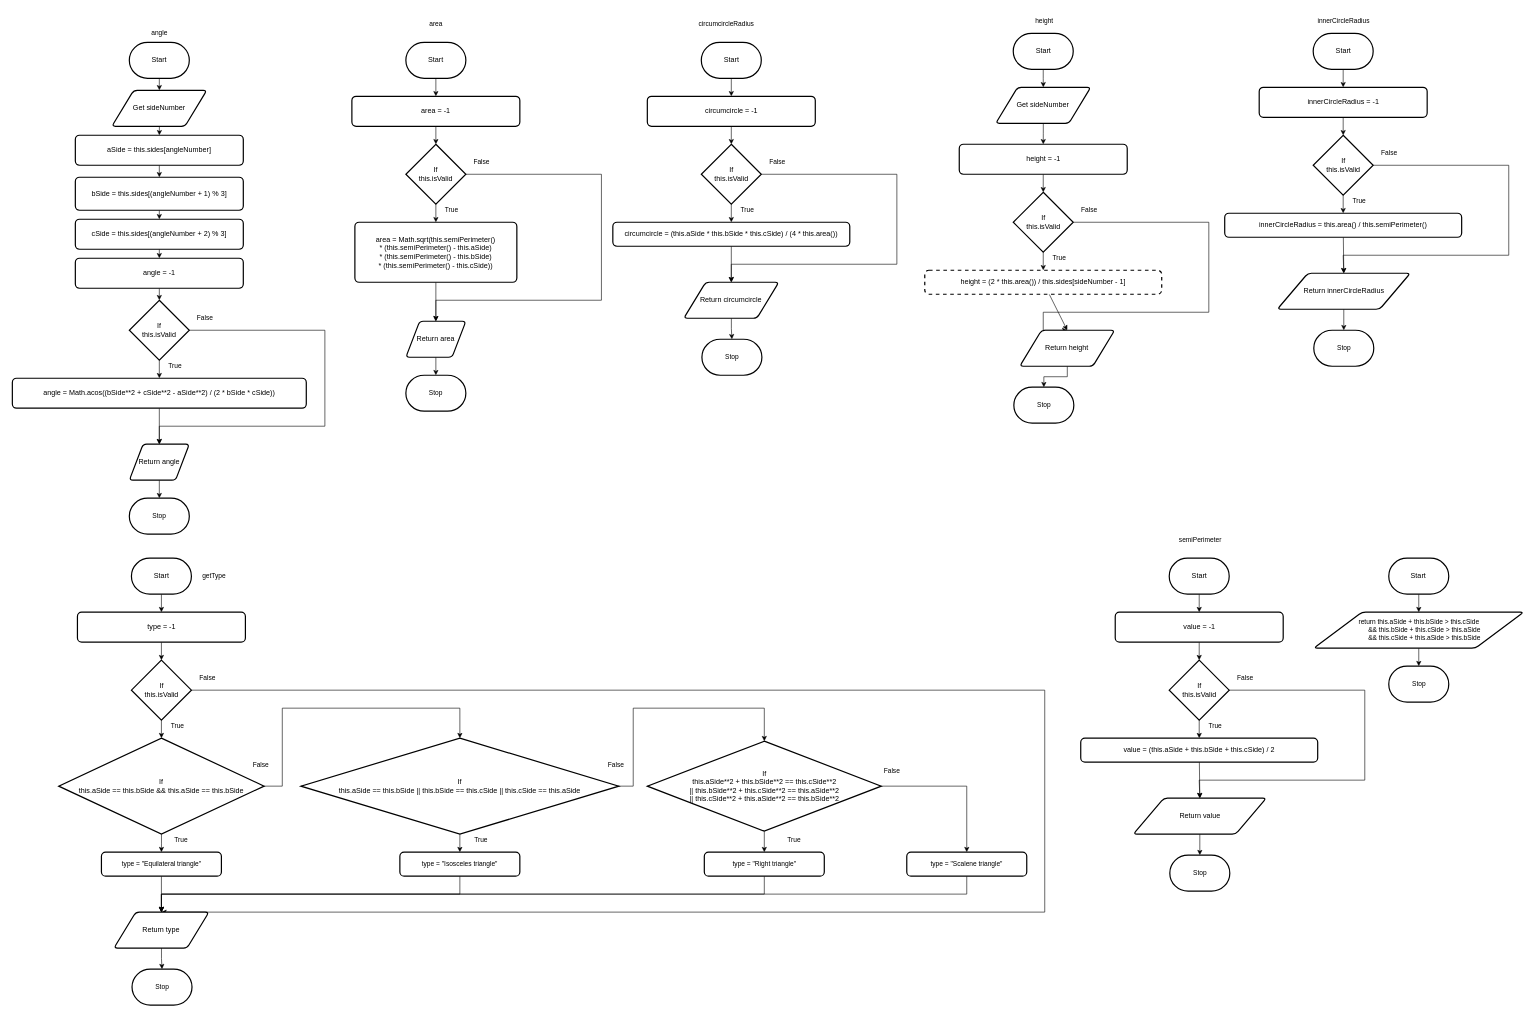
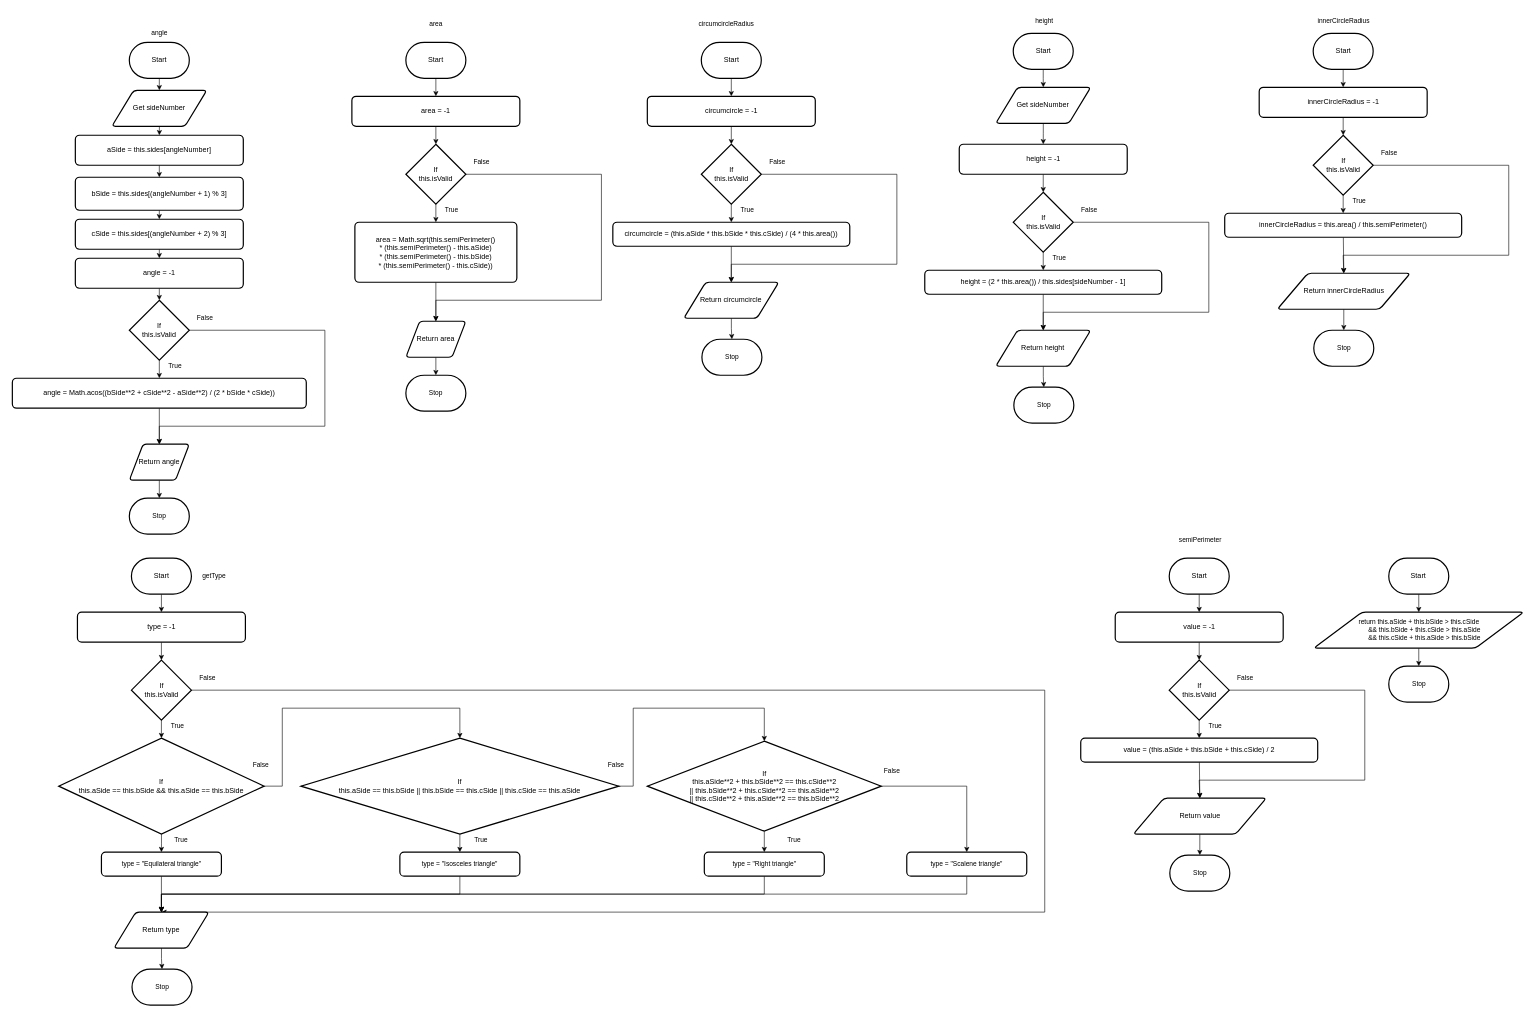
(1043, 282) -> (1043, 282)
(1067, 348) -> (1043, 348)
